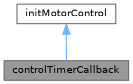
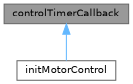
(66, 47) -> (66, 47)
